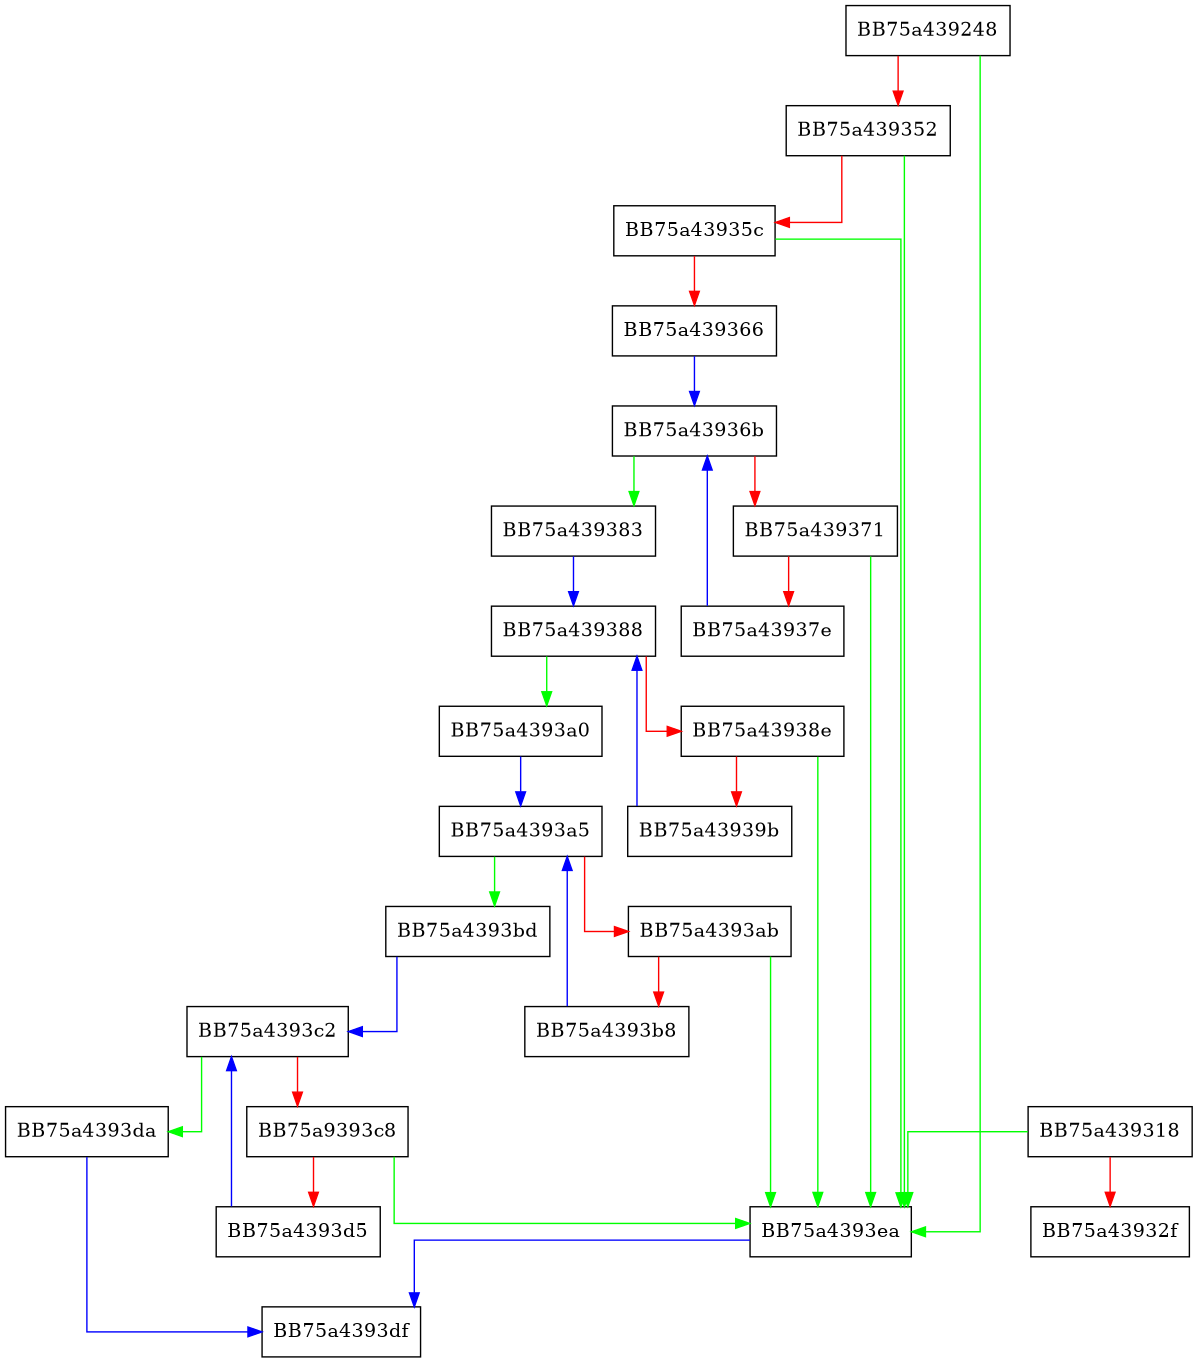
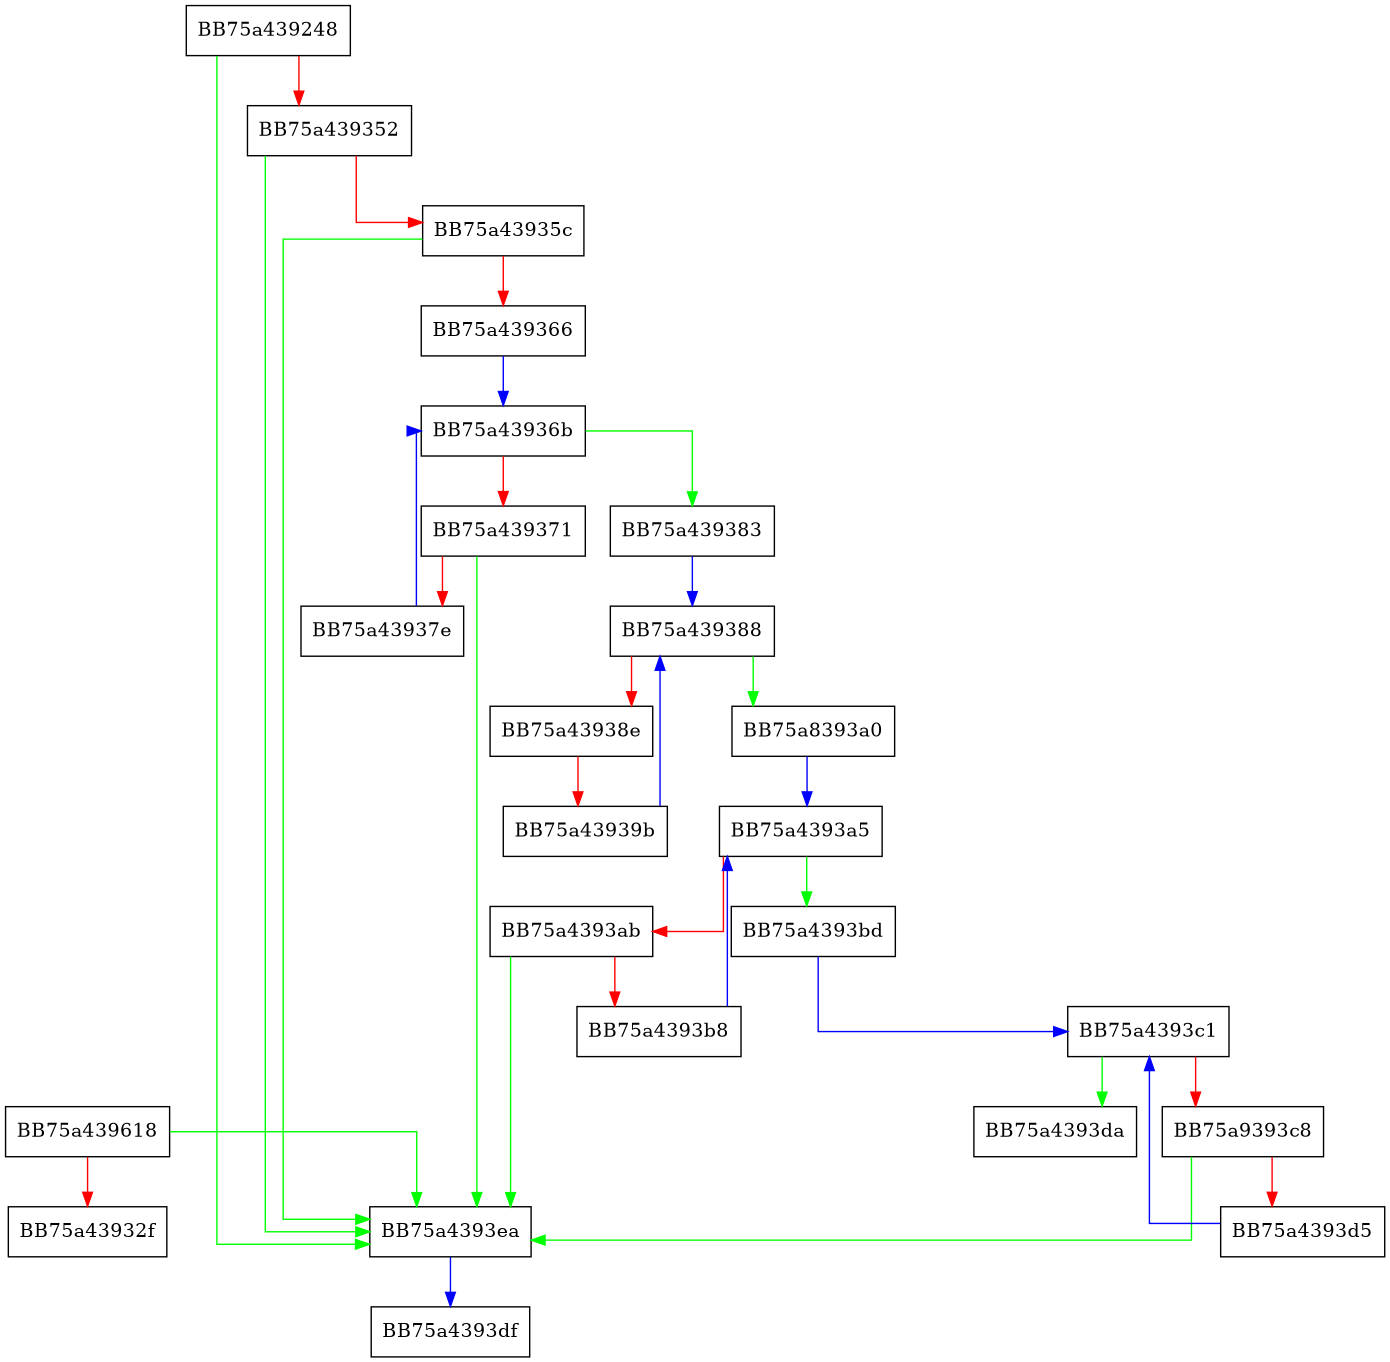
(521, 731) -> (813, 731)
(818, 975) -> none
(268, 1032) -> (1148, 1032)
(1110, 1132) -> (88, 1132)
(87, 1325) -> none
